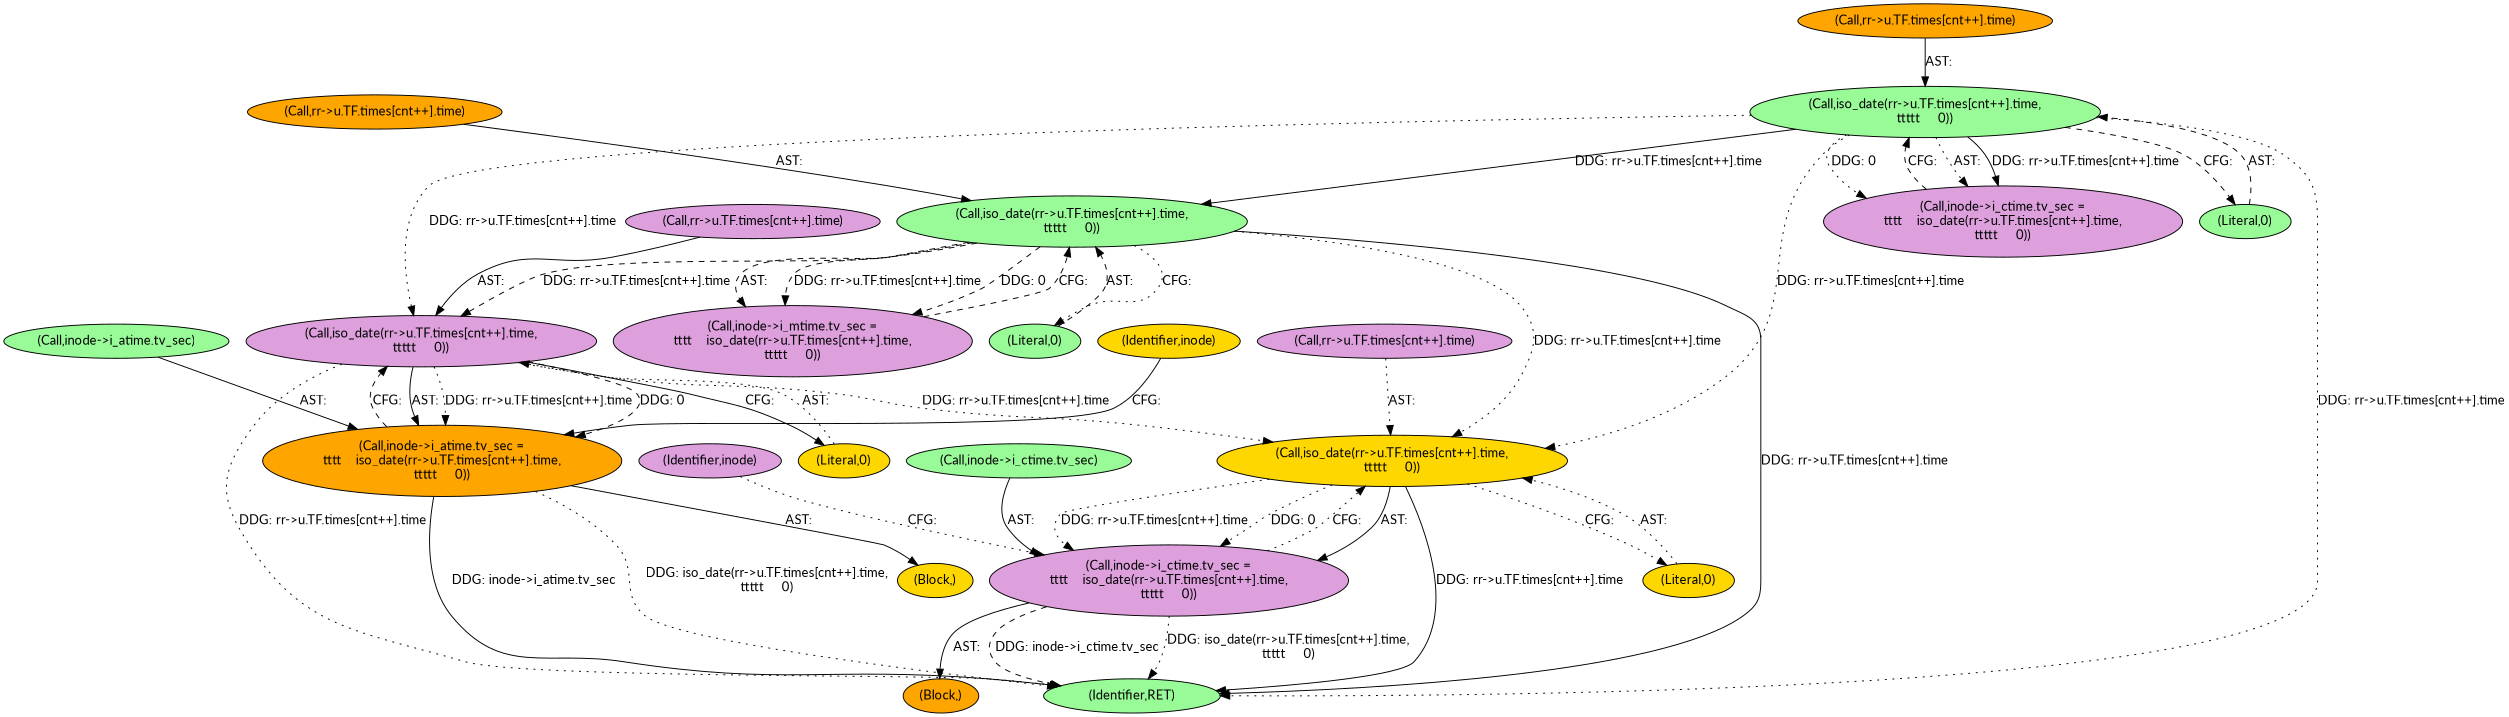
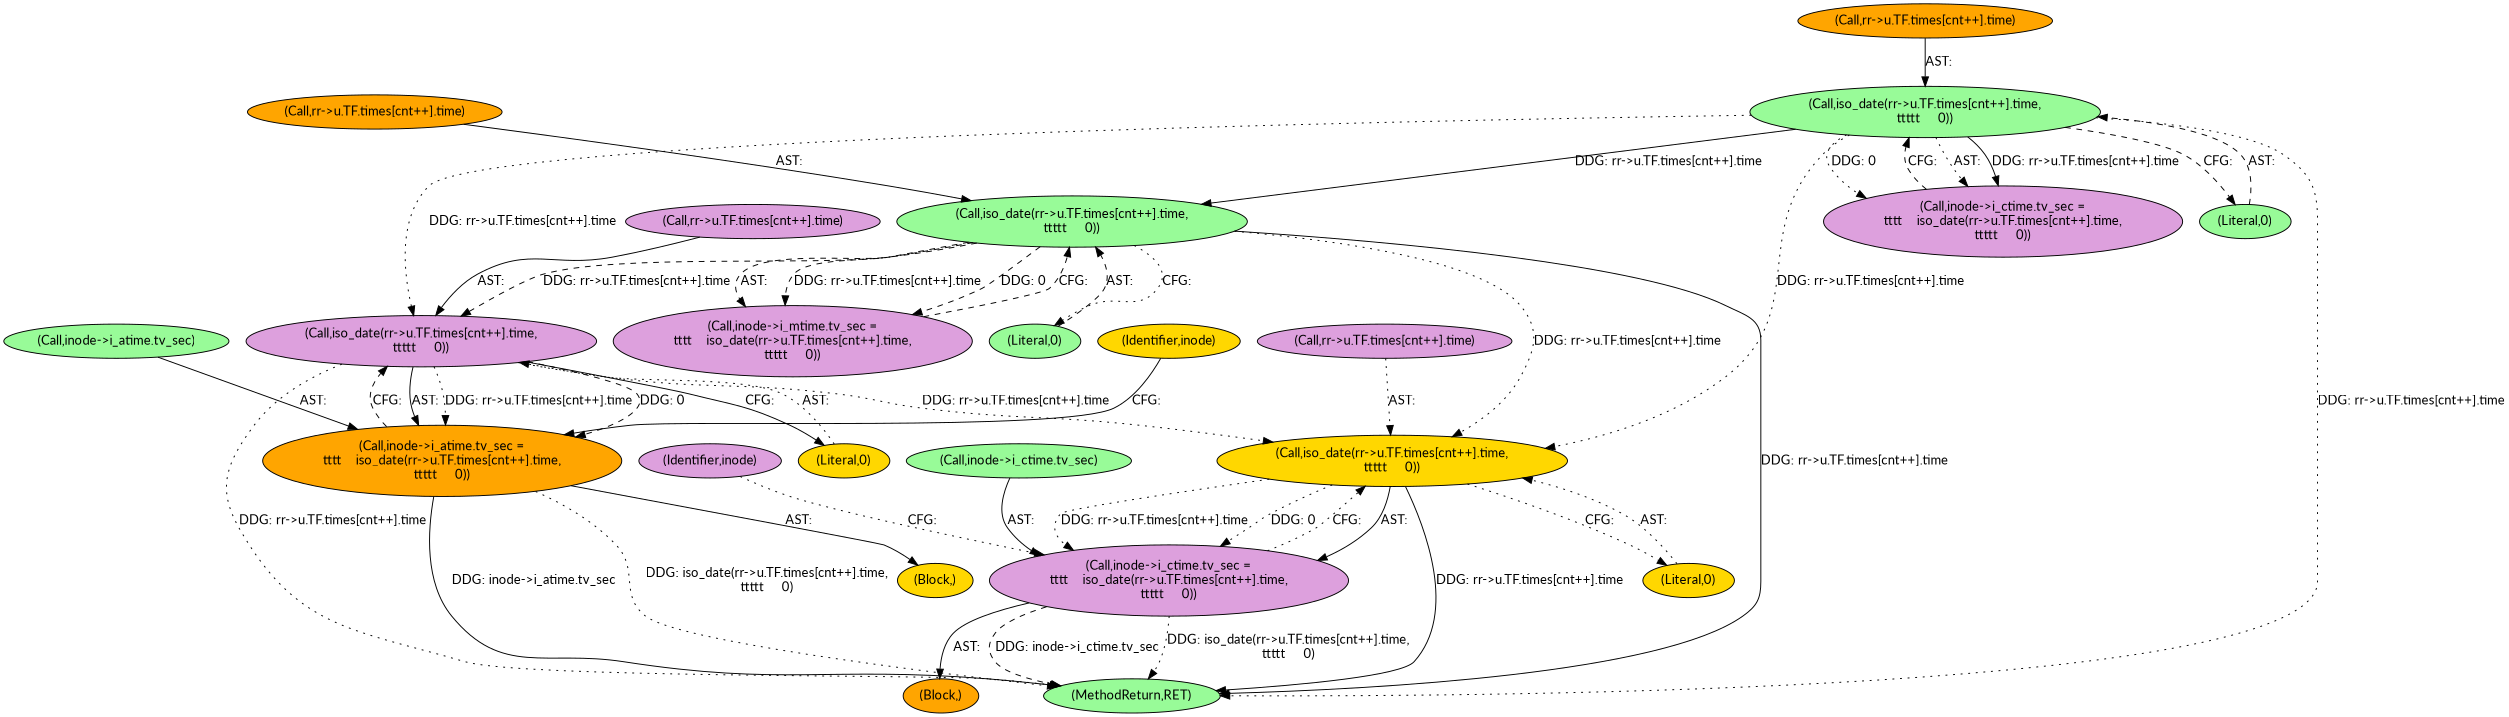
(1132, 696) -> (1132, 696)
